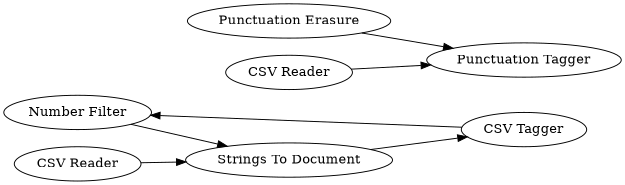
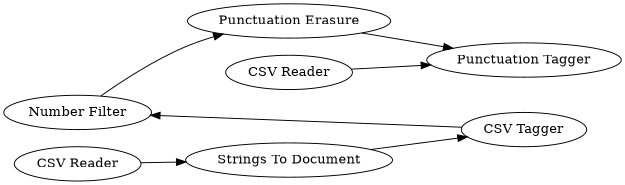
(174, 134) -> (155, 62)
